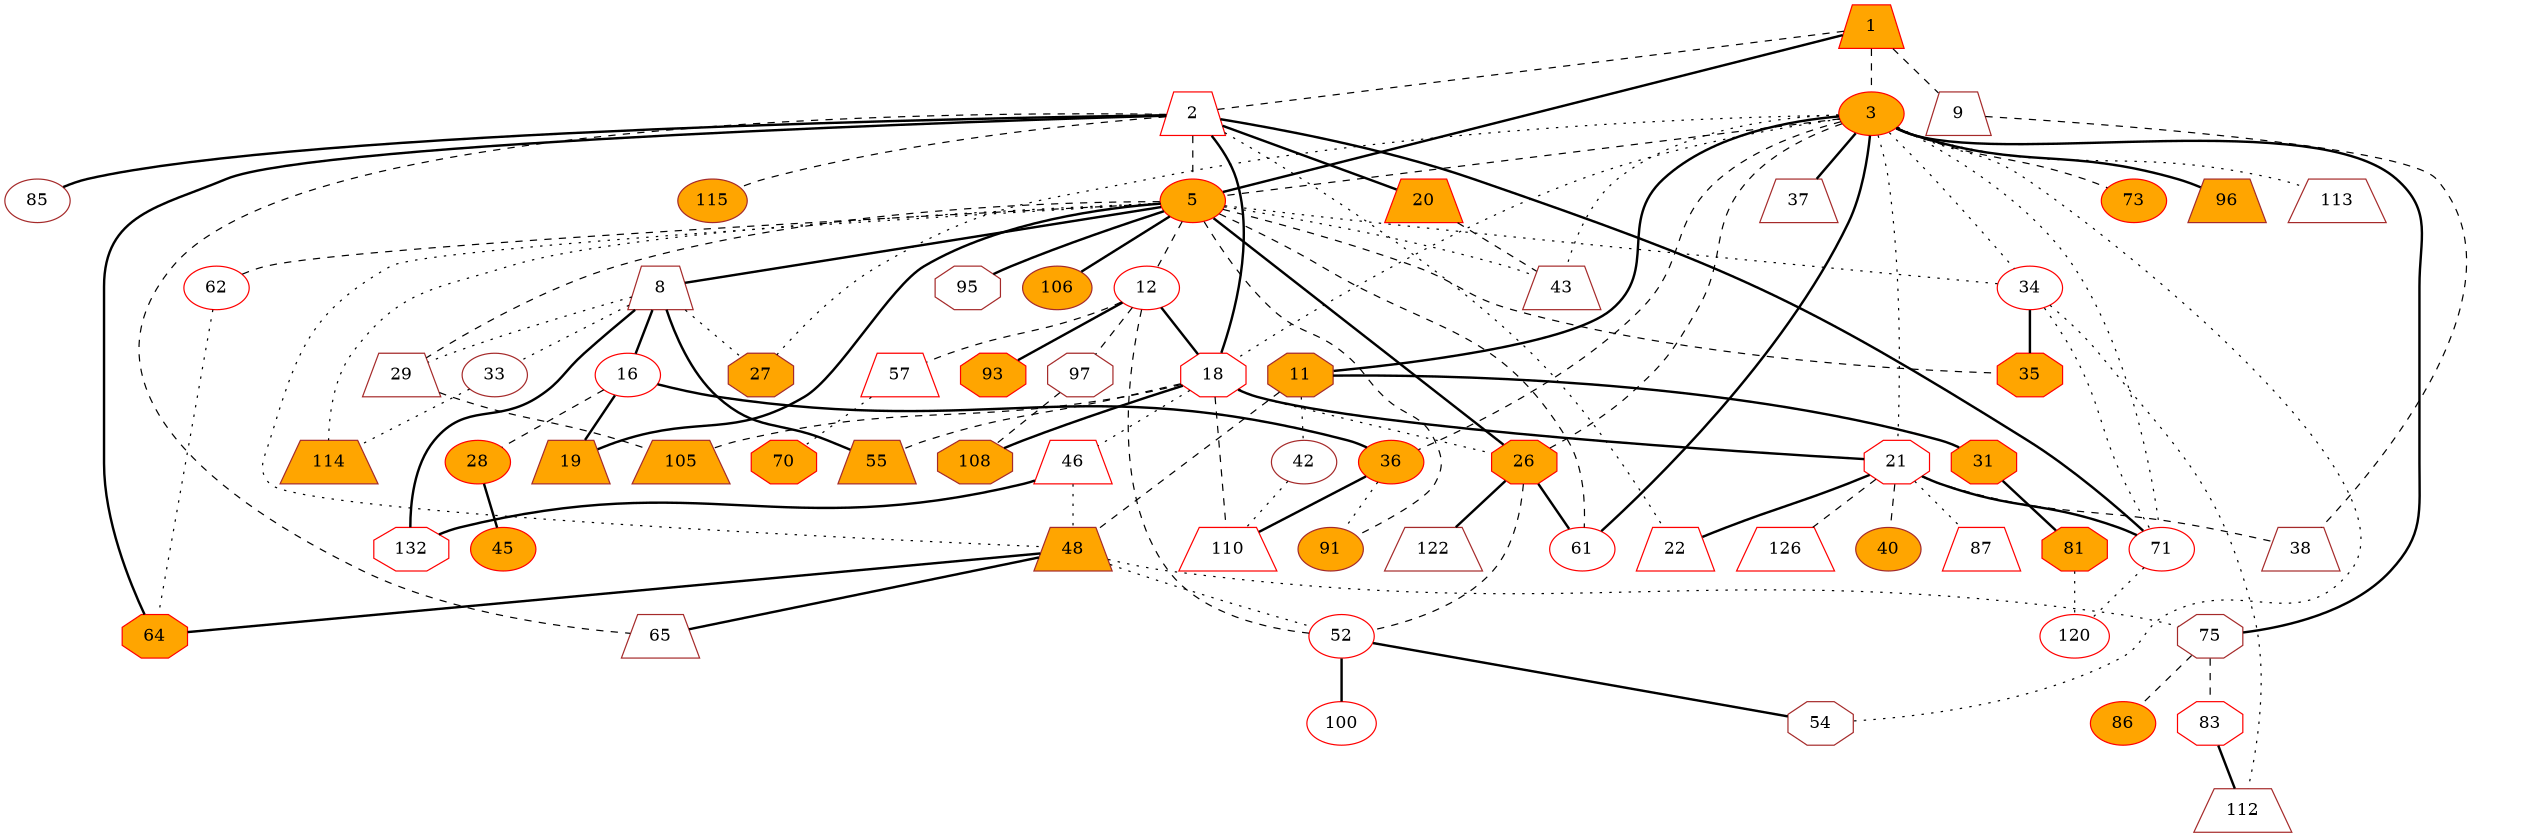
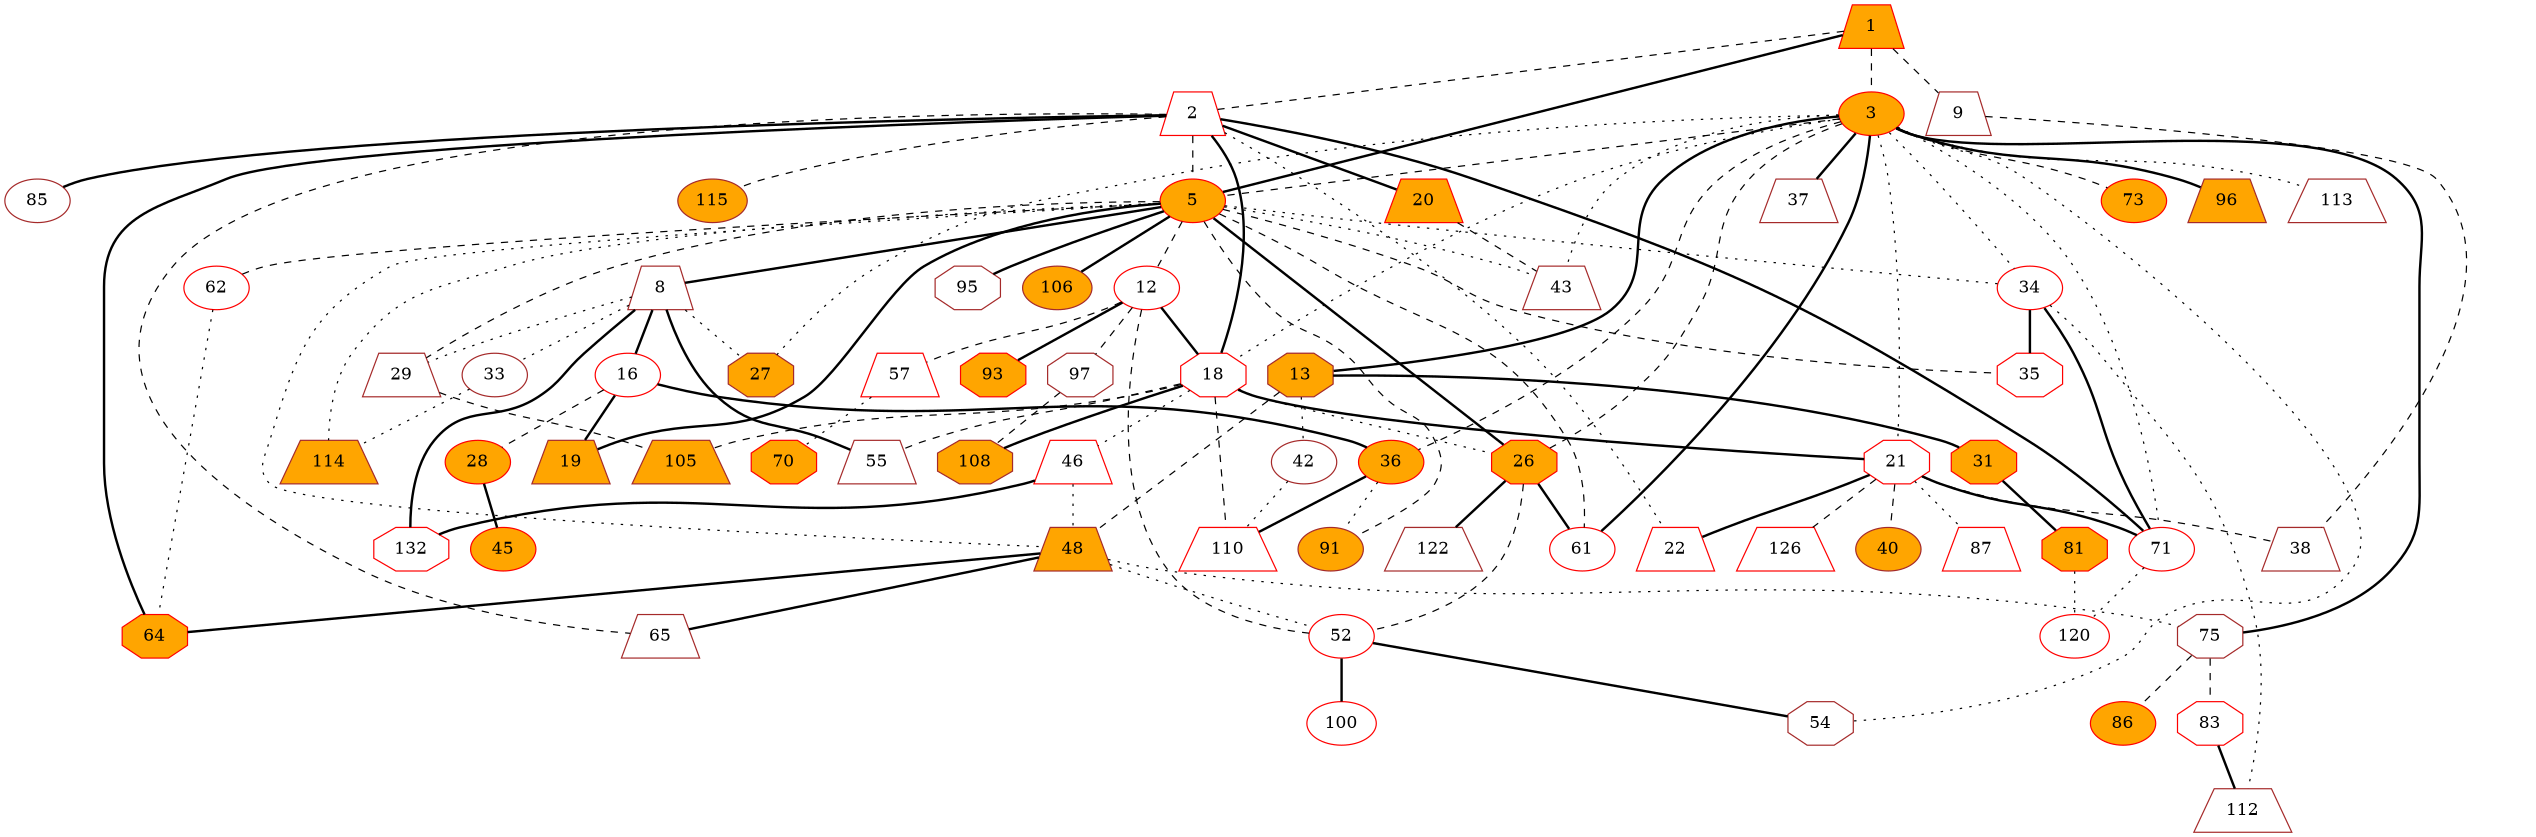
(1300, 375) -> (1300, 375)
(2030, 375) -> (2030, 375)
(2100, 417) -> (2100, 417)
(877, 462) -> (877, 462)
